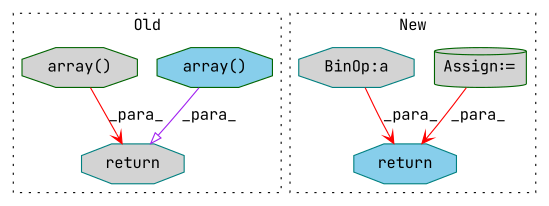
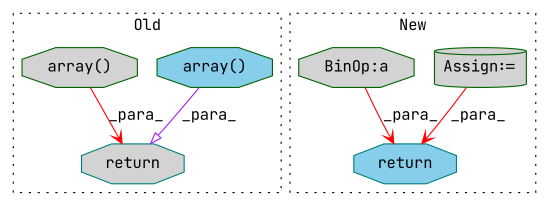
(356, 68) -> (356, 68)
